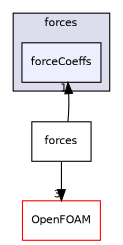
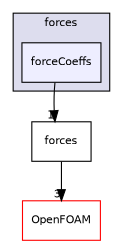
(69, 108) -> (54, 98)
